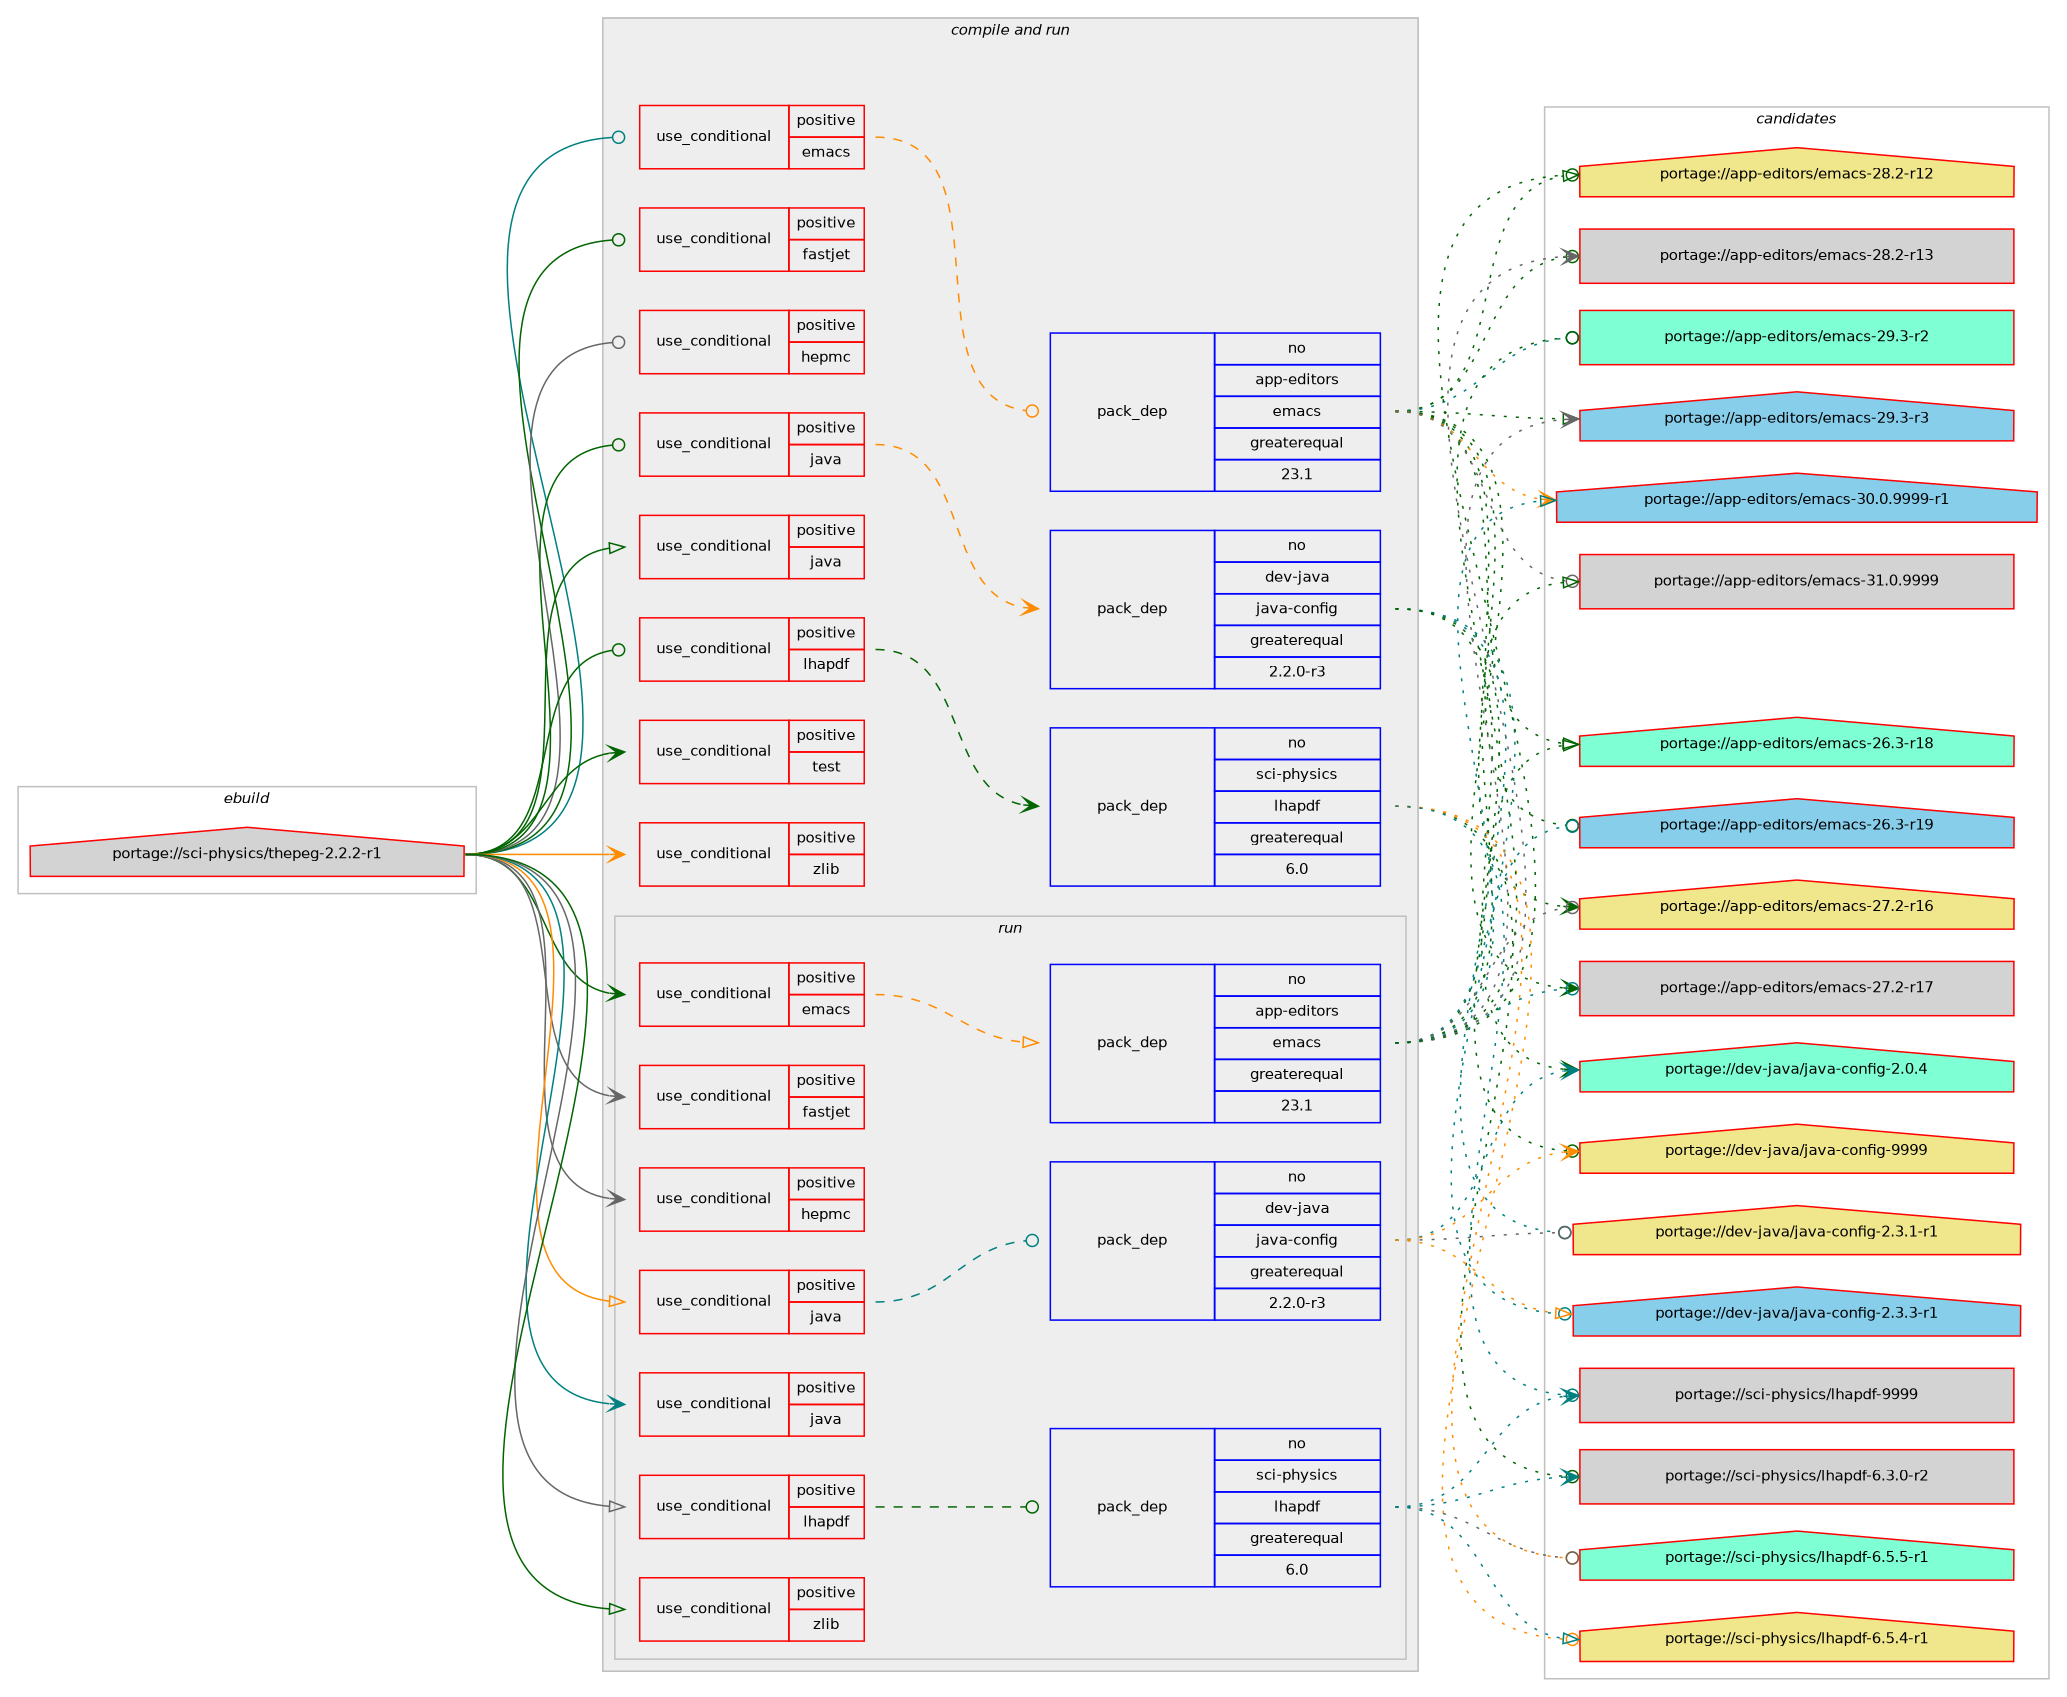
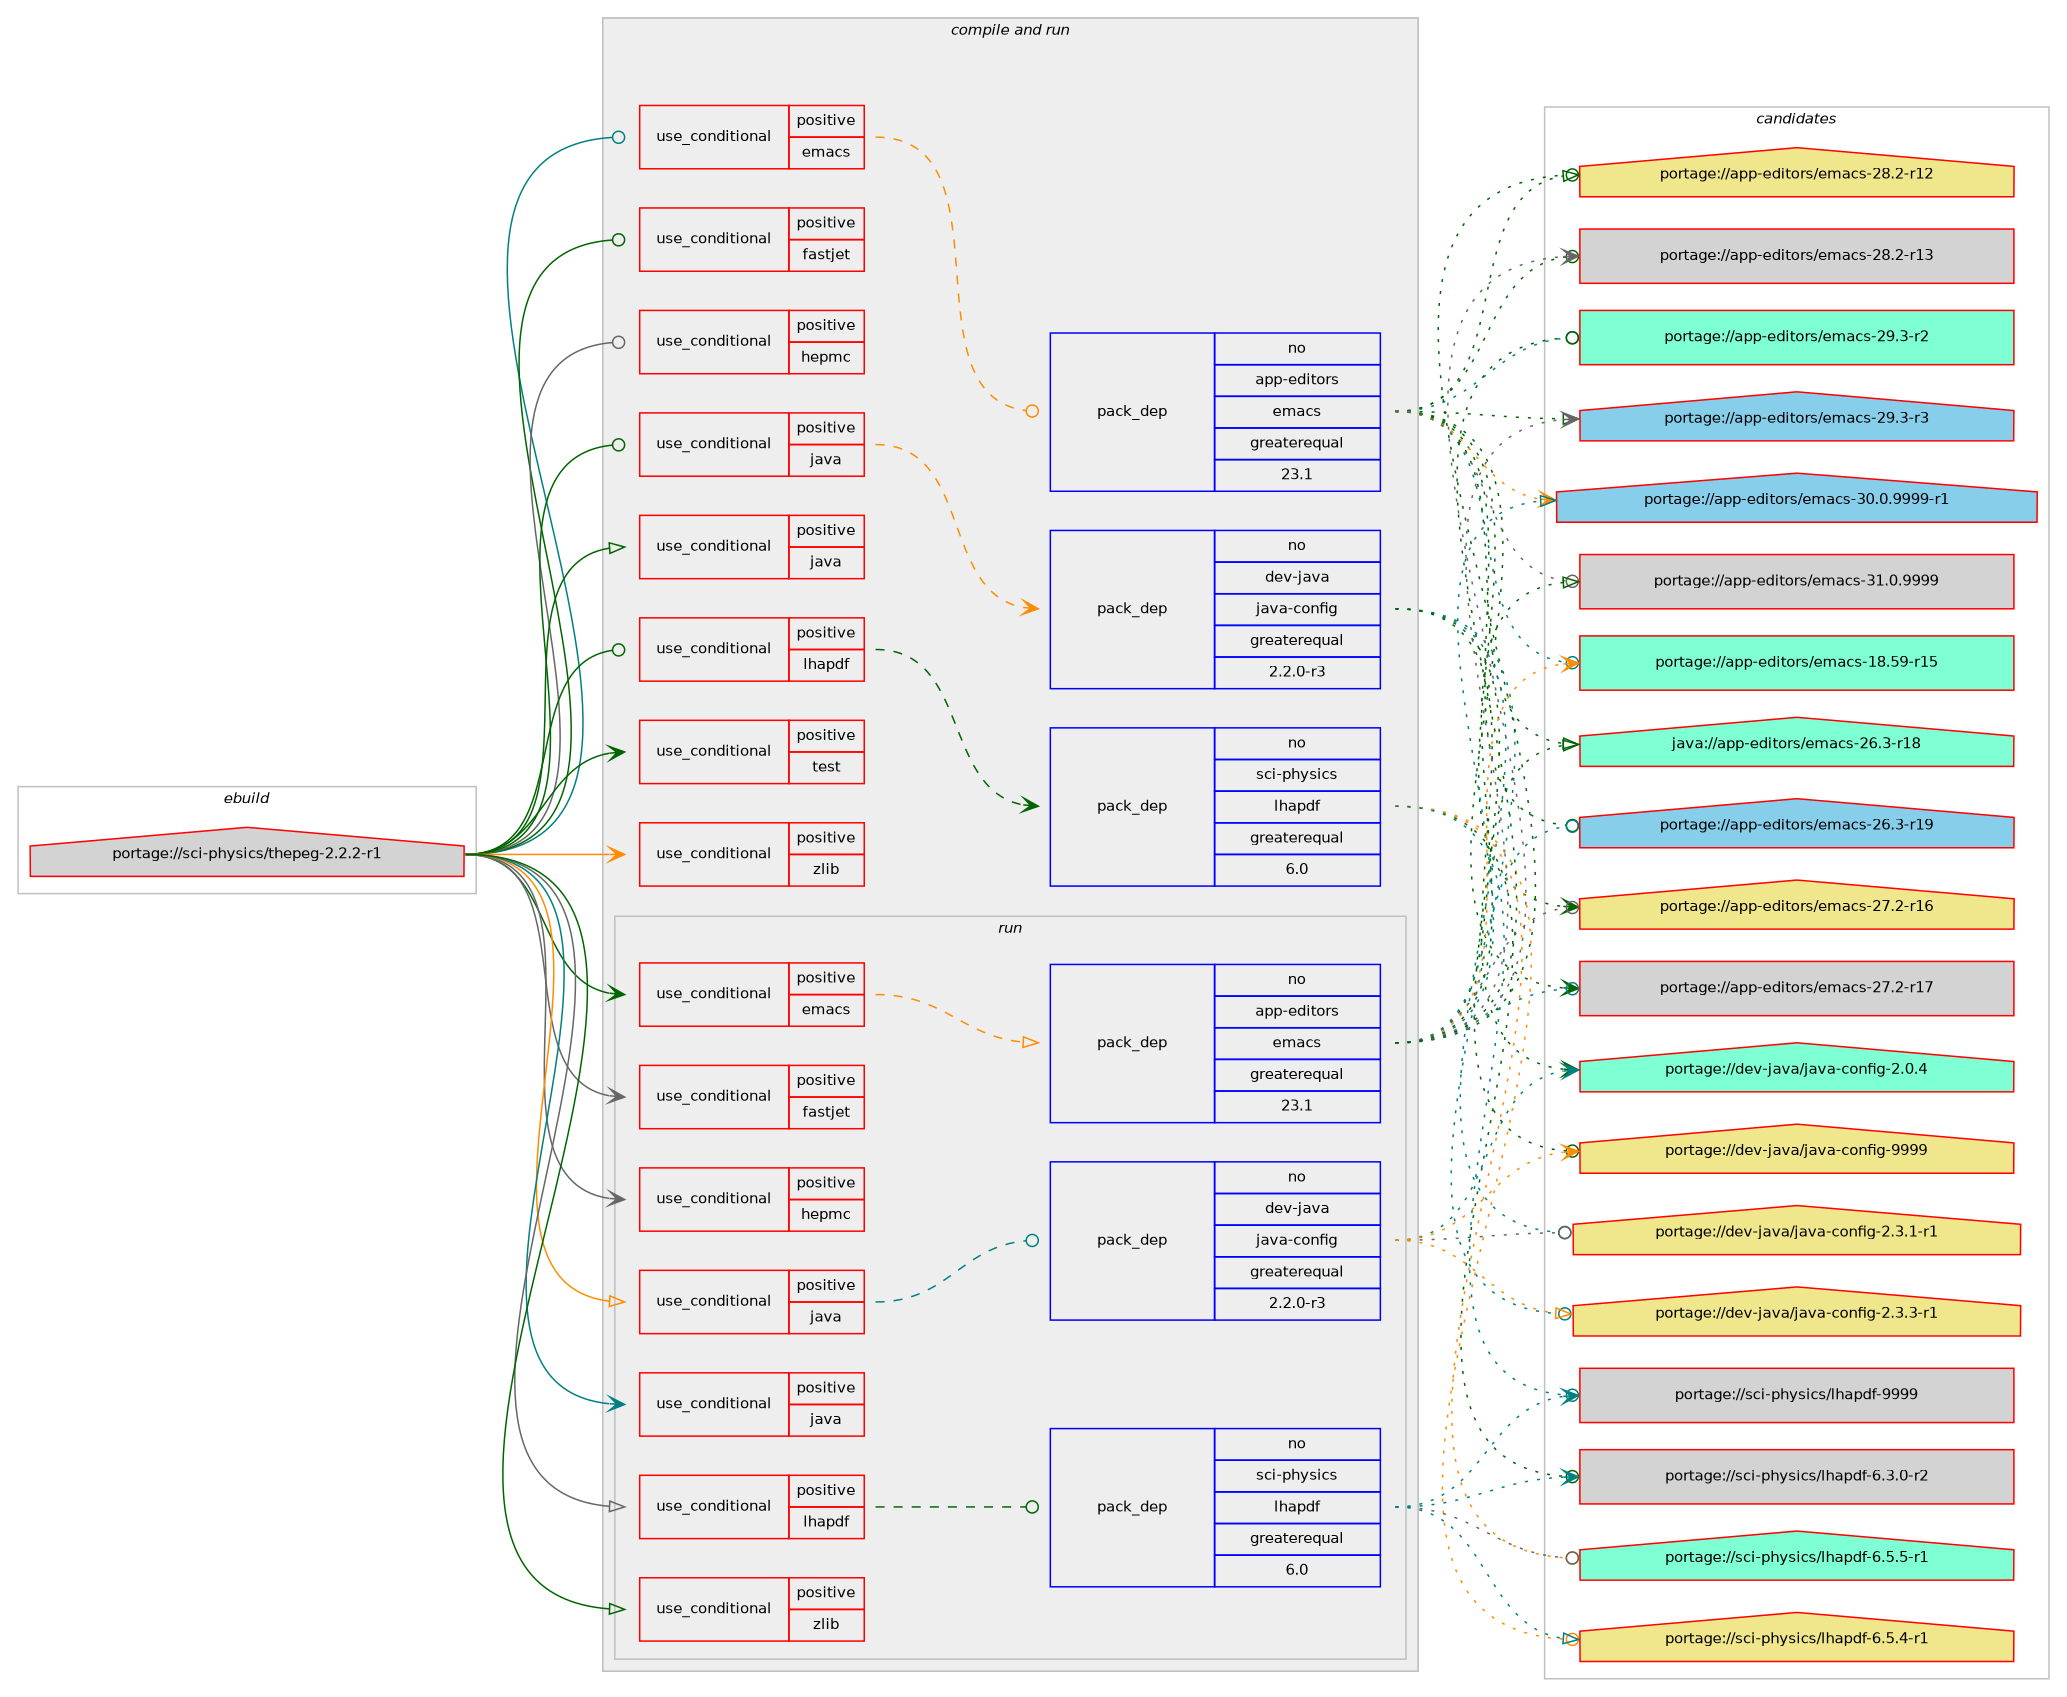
none -> (1797, 663)
(1797, 744) -> (1797, 744)
(1797, 1314) -> (1797, 1314)
